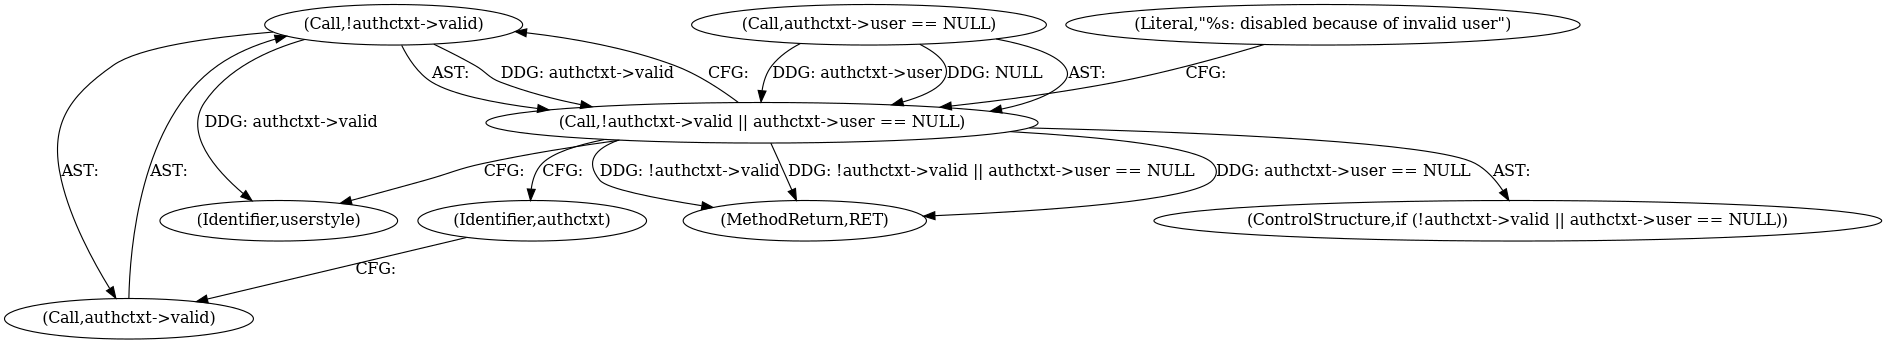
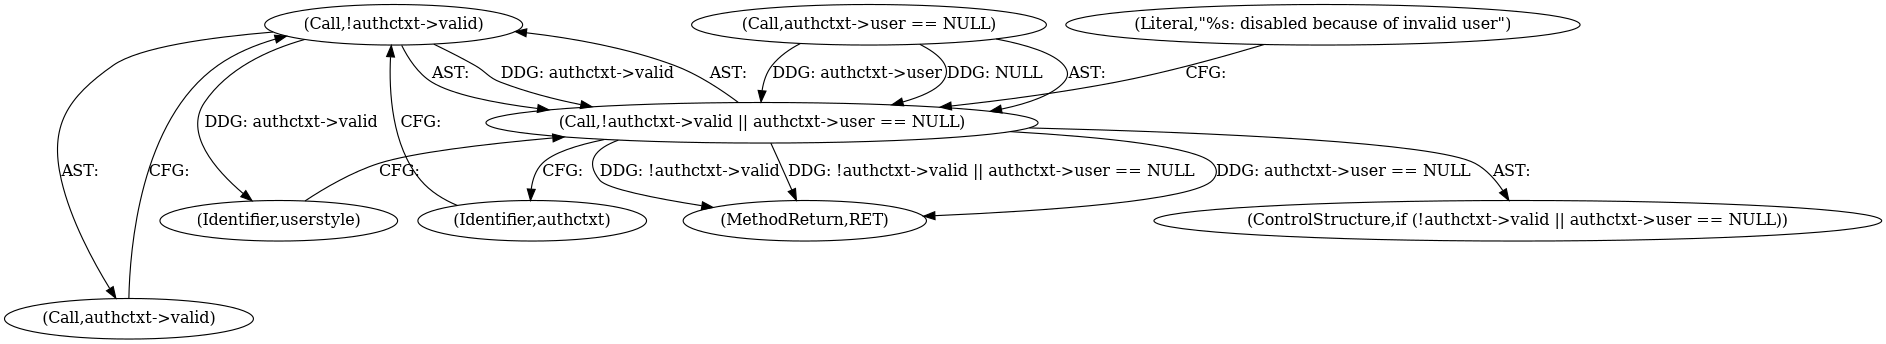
(731, 74) -> (731, 74)
(484, 163) -> (424, 153)
(172, 172) -> (172, 172)
(337, 268) -> (401, 143)
